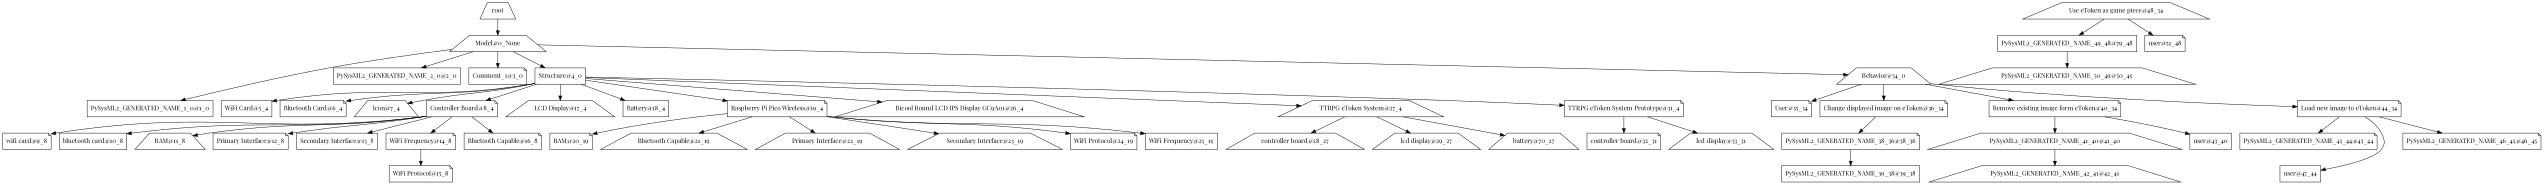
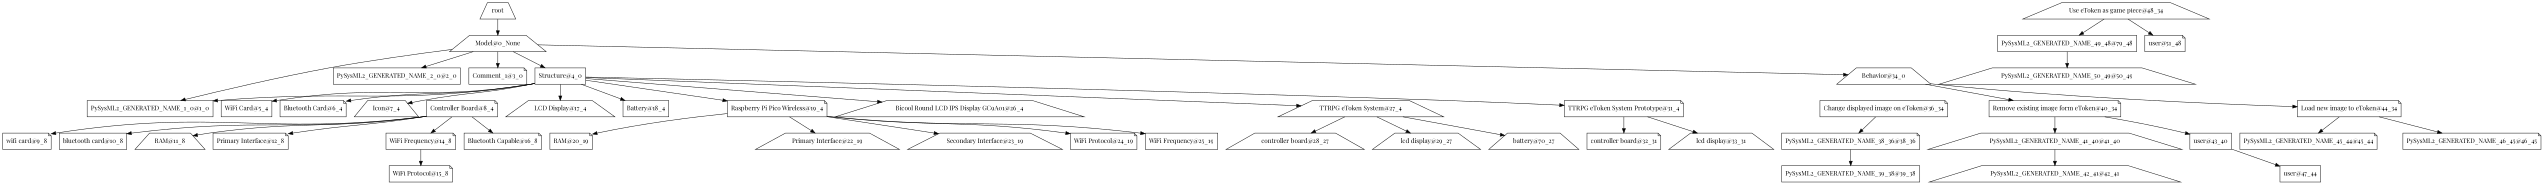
(1884, 90) -> none
(513, 92) -> (361, 96)
(1791, 109) -> none
(337, 141) -> none
(674, 141) -> none
(2374, 155) -> (2254, 157)
